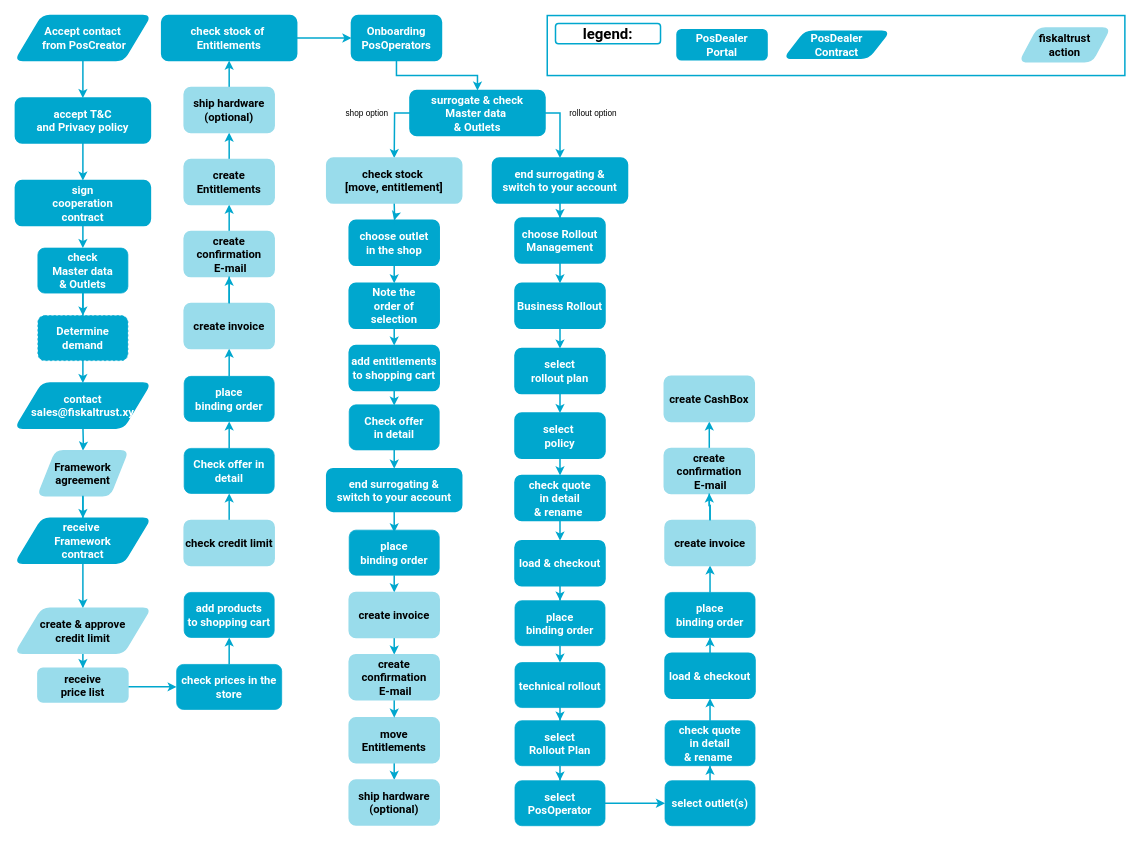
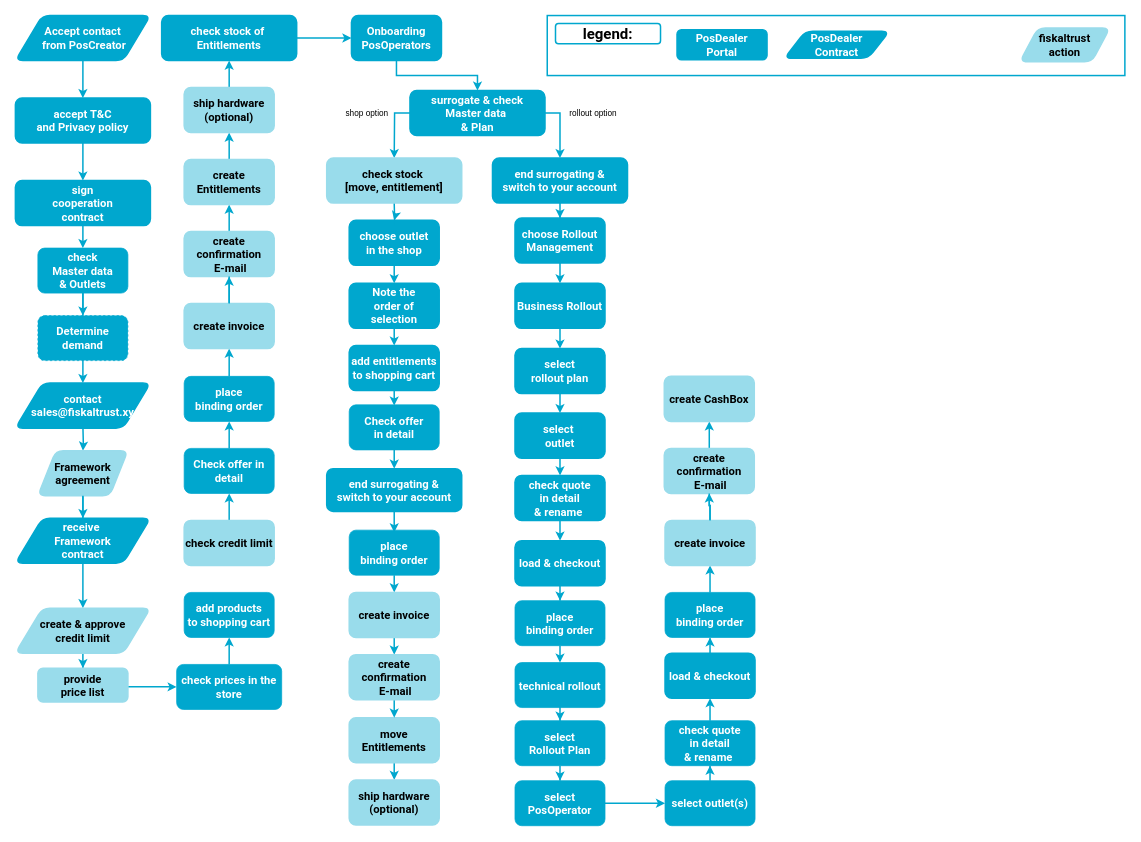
(477, 113) -> (477, 113)
(560, 435) -> (560, 435)
(83, 685) -> (83, 685)
